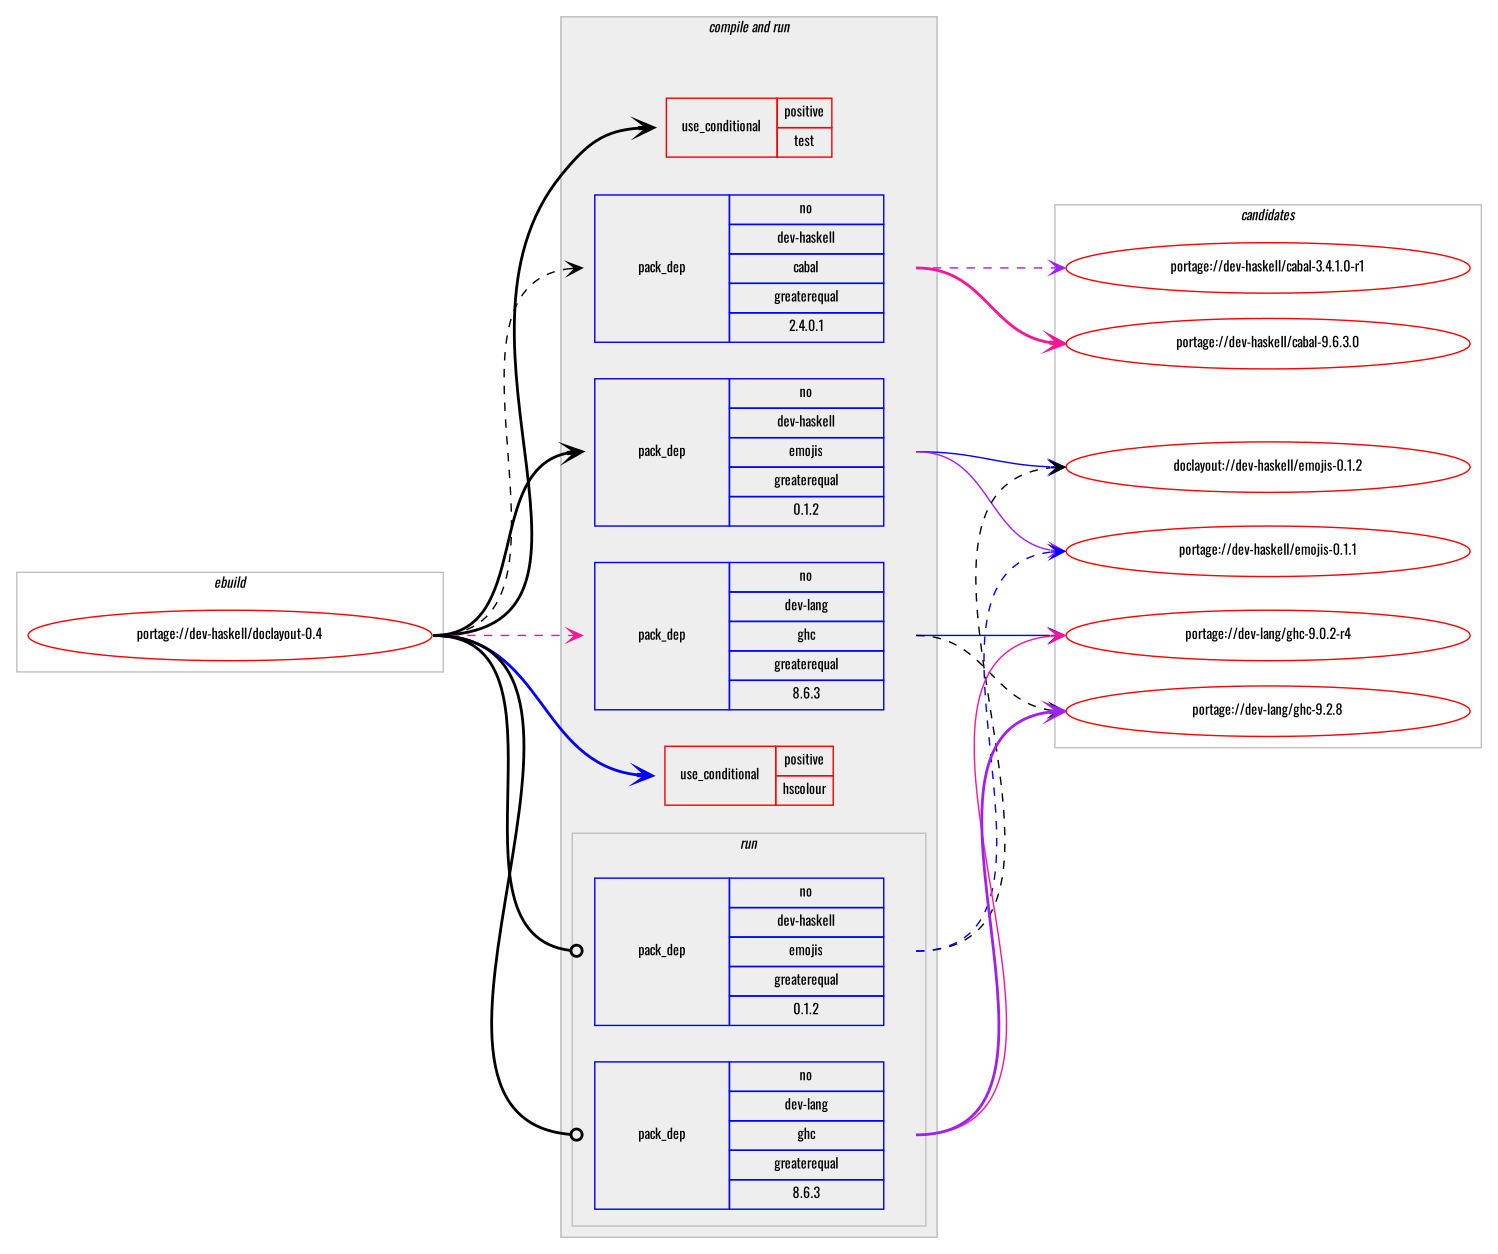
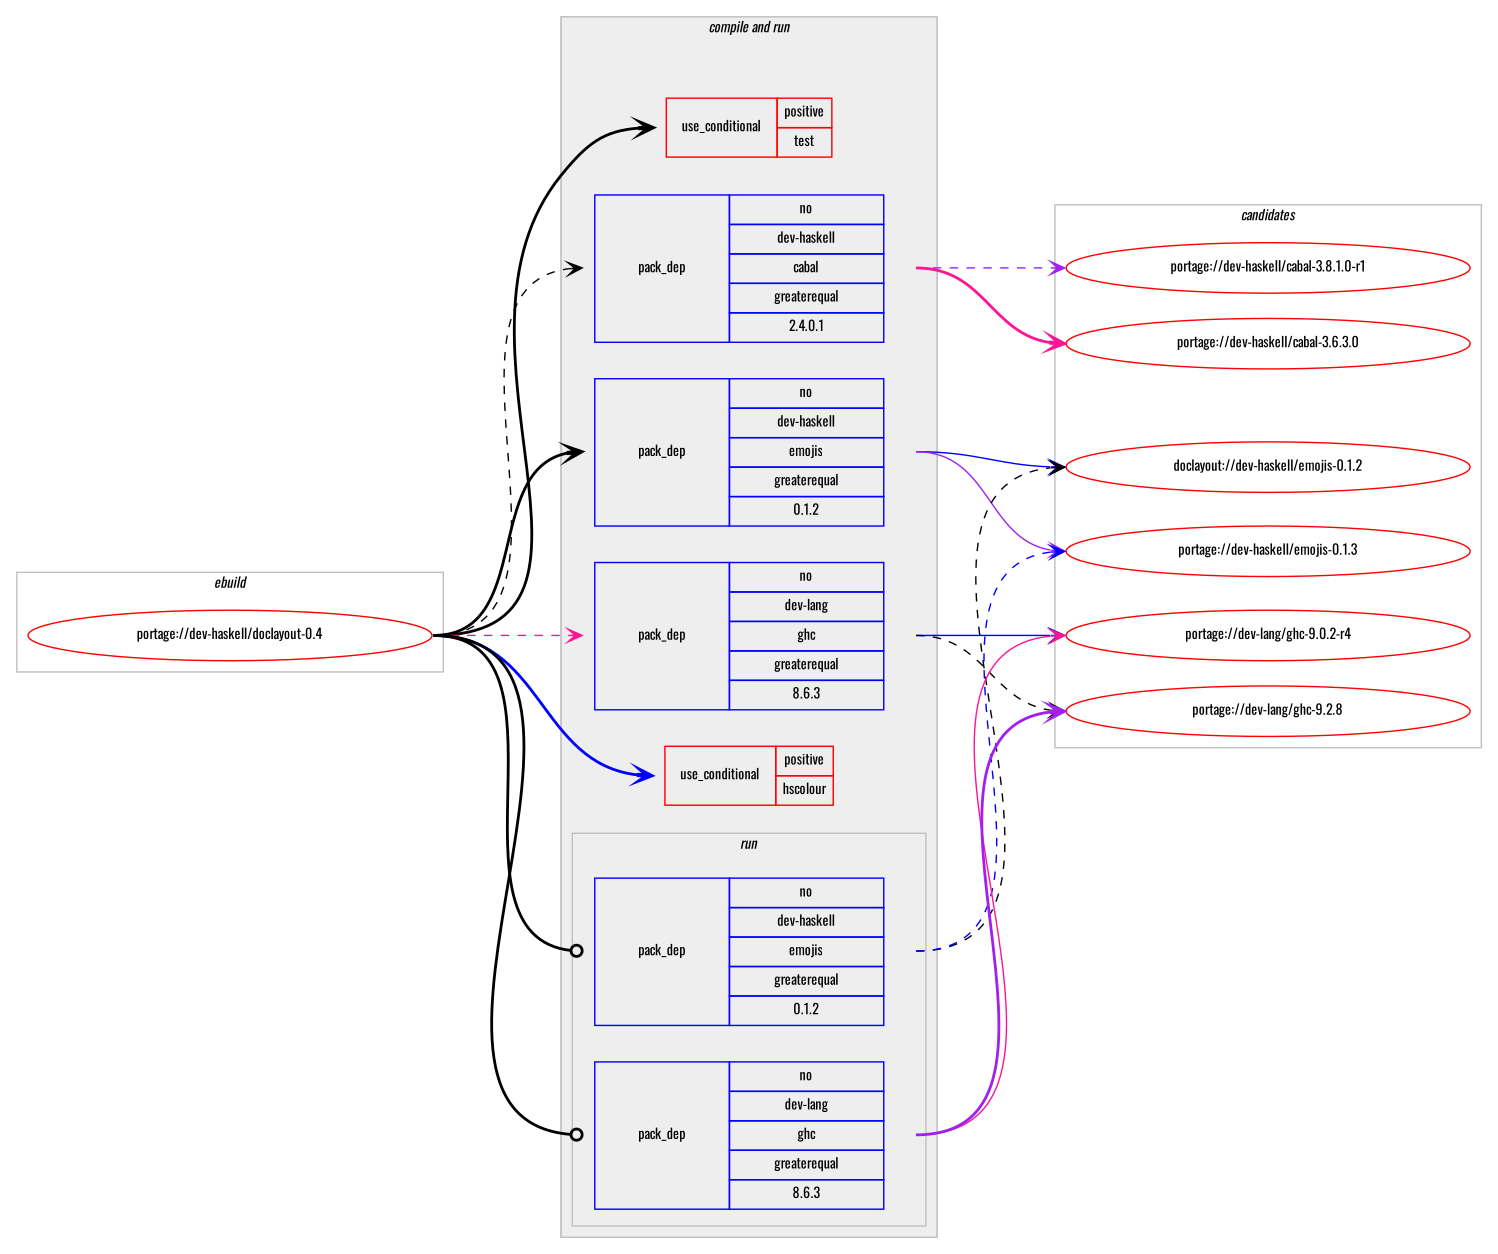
(1268, 268) -> (1268, 268)
(1268, 344) -> (1268, 344)
(1268, 551) -> (1268, 551)
